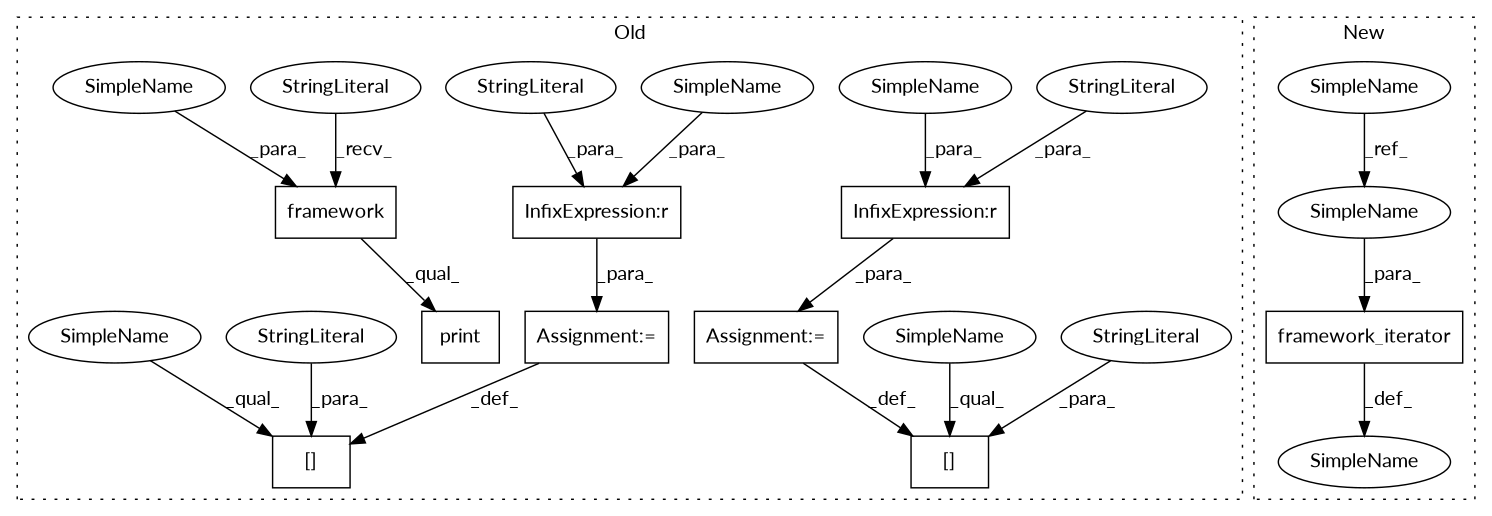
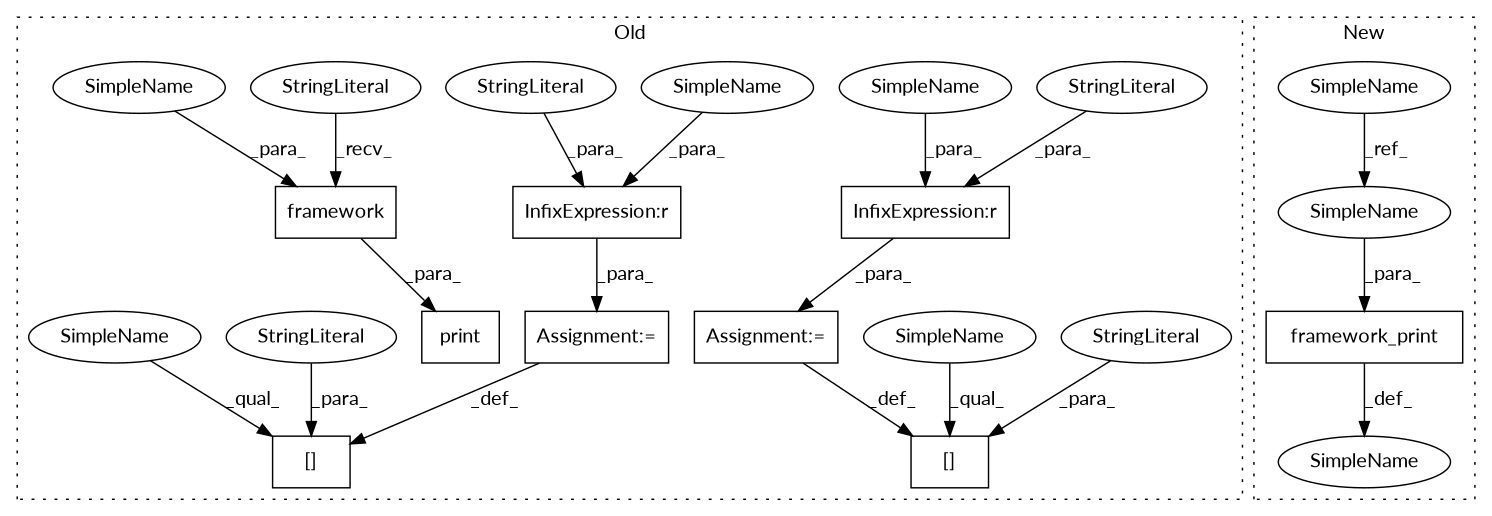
(433, 275) -> (433, 275)
(1364, 337) -> (1364, 337)
